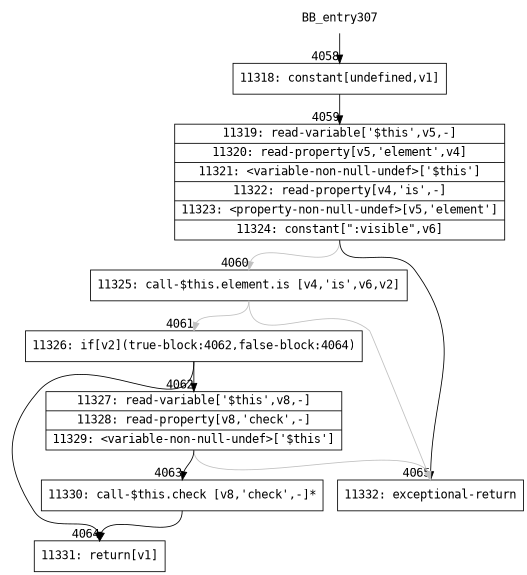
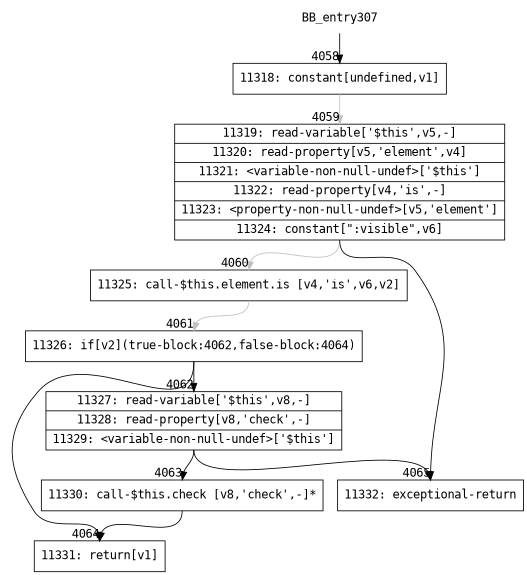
(340, 105) -> (340, 105)
(372, 337) -> none
(308, 465) -> (308, 465)
